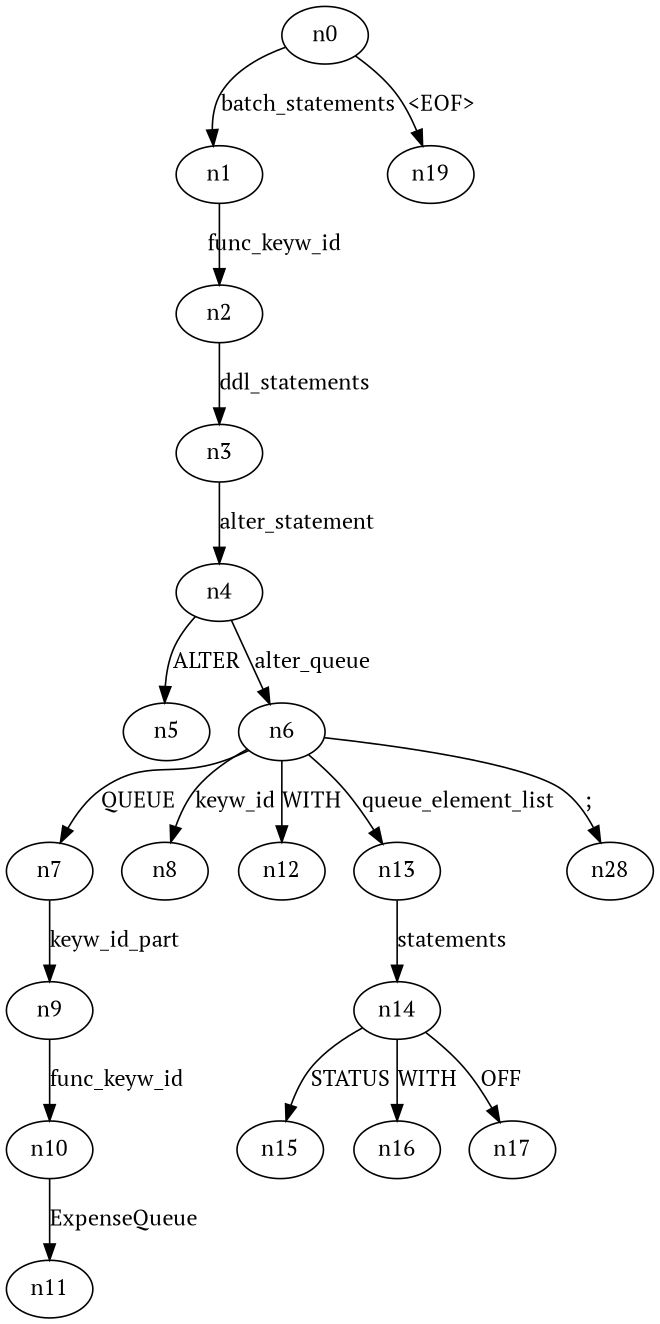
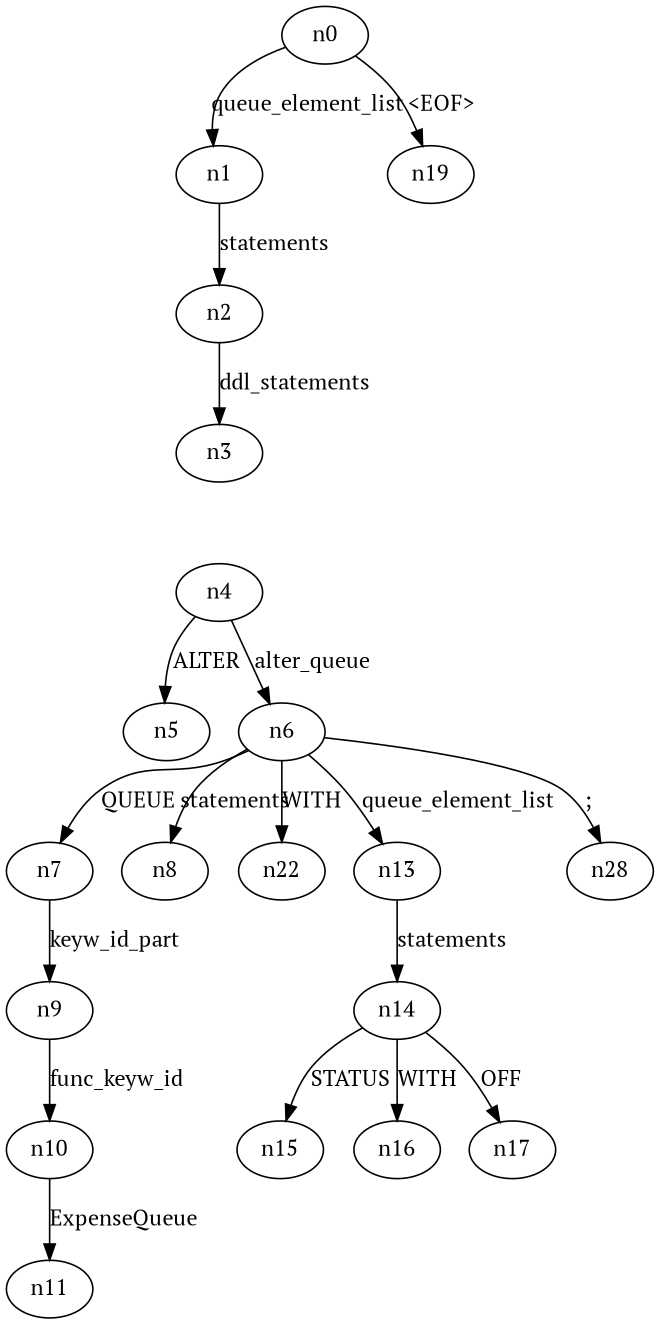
(308, 105) -> (308, 105)
(275, 244) -> (275, 244)
(219, 515) -> none
(235, 801) -> (235, 801)
(282, 871) -> (282, 871)
